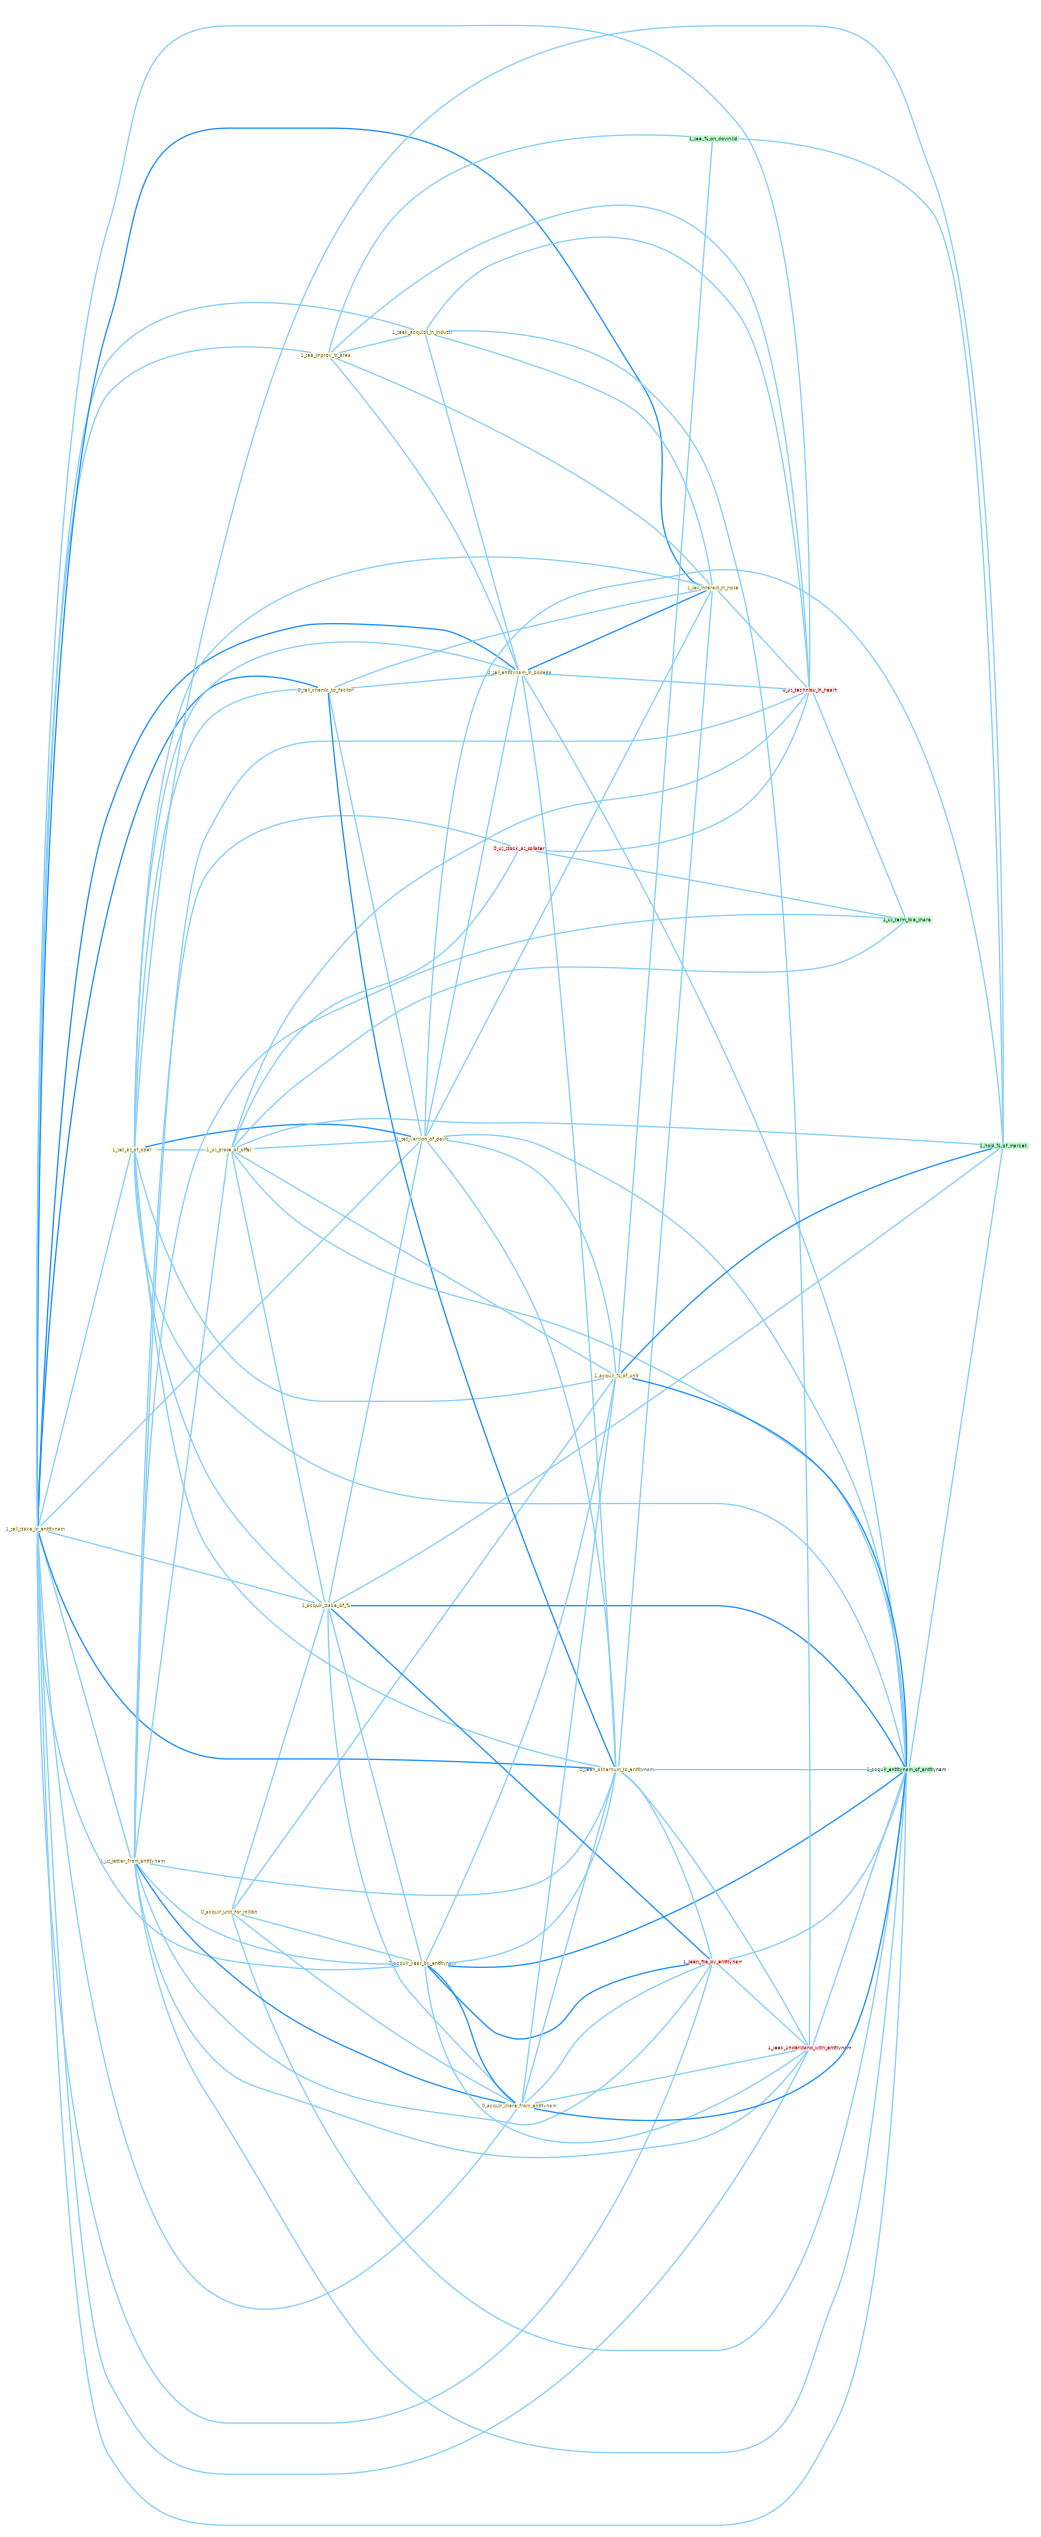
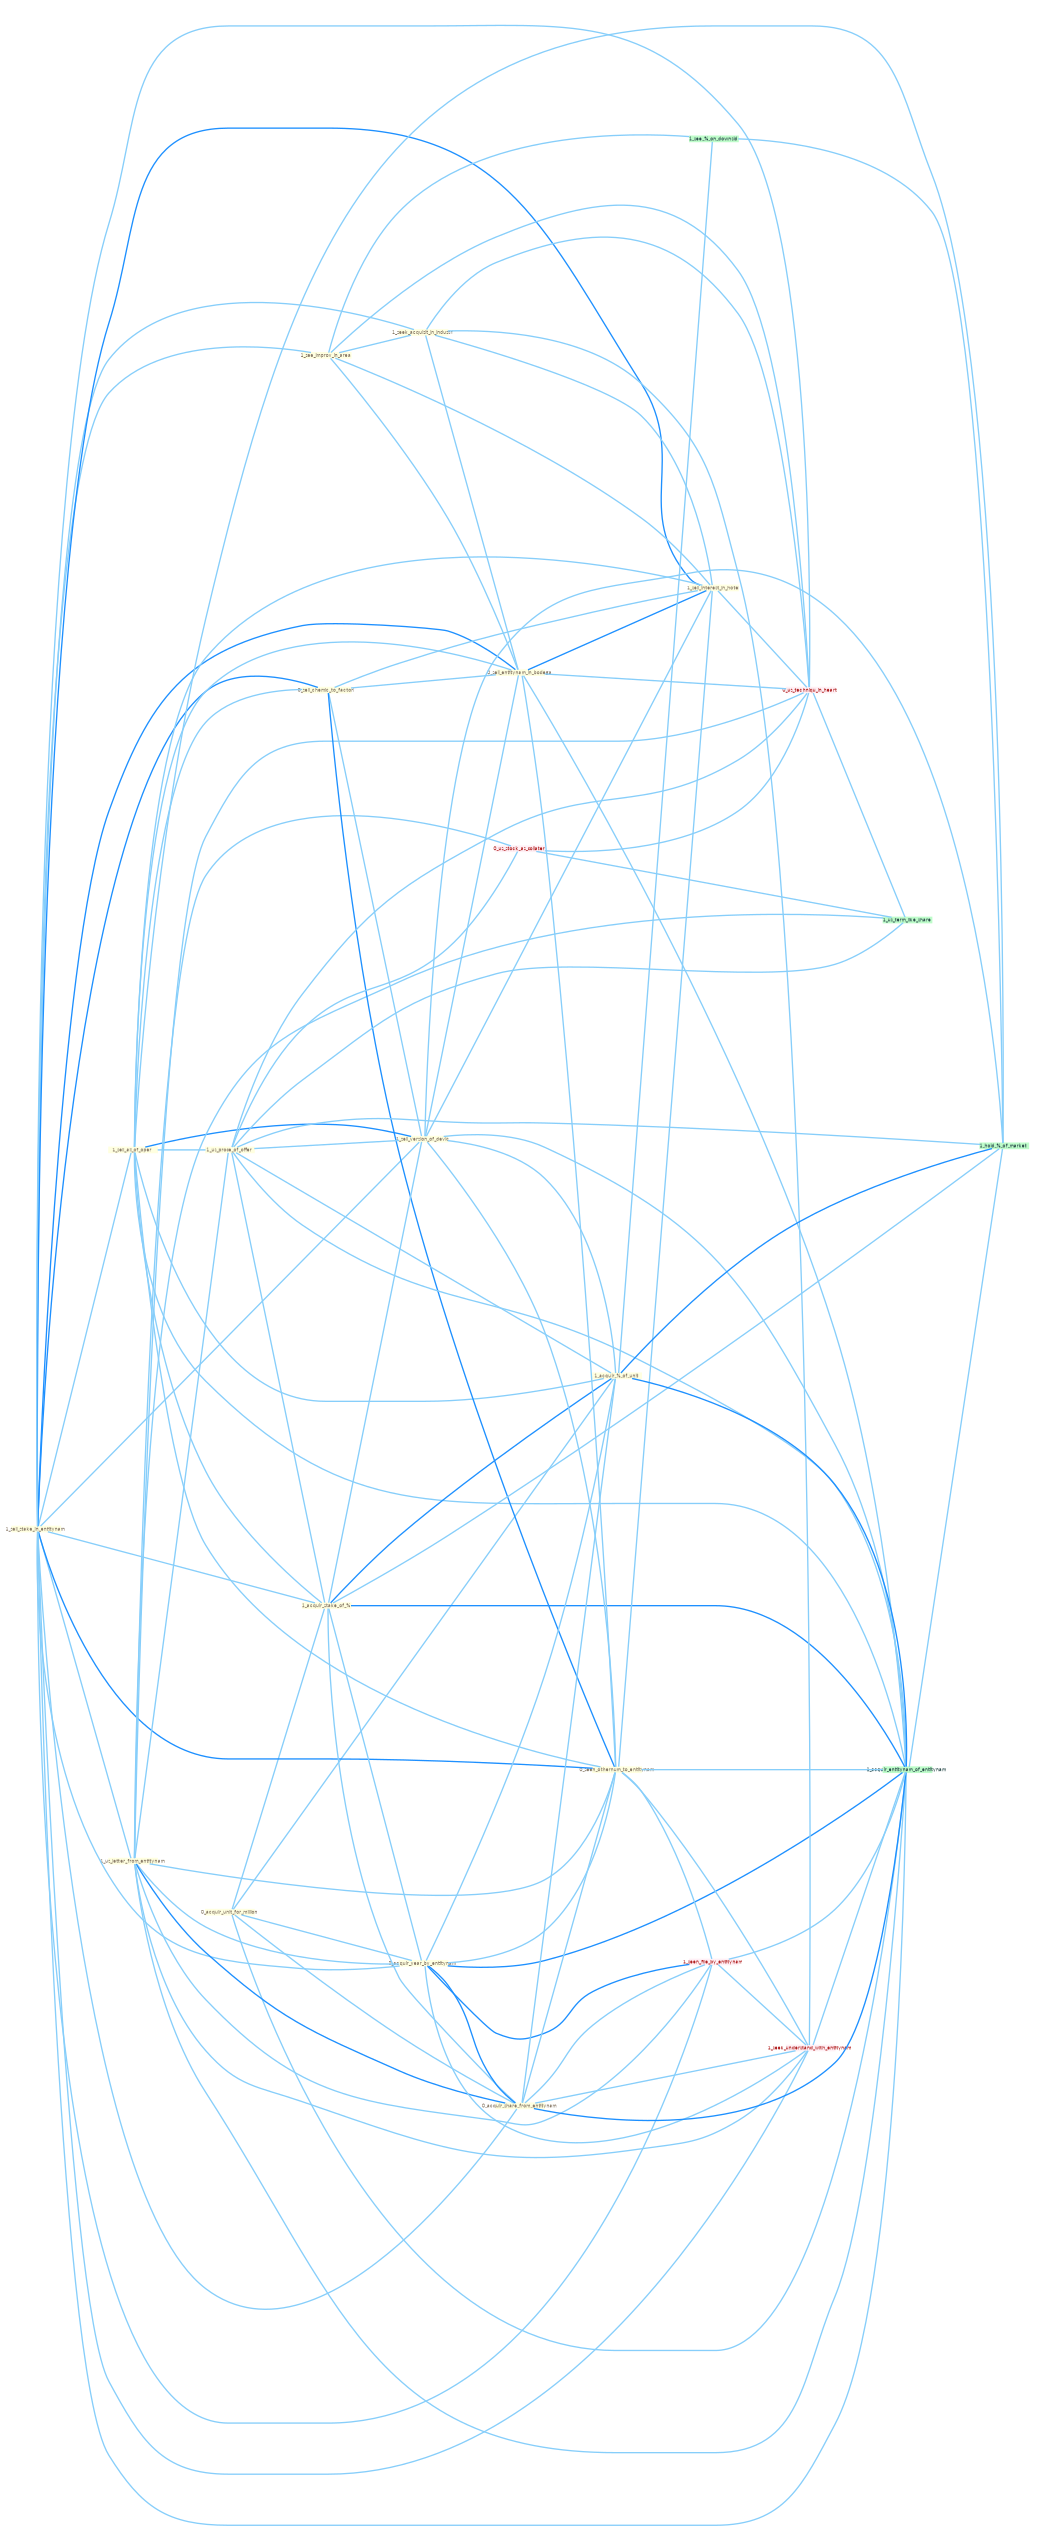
(520, 1784) -> (465, 1483)
